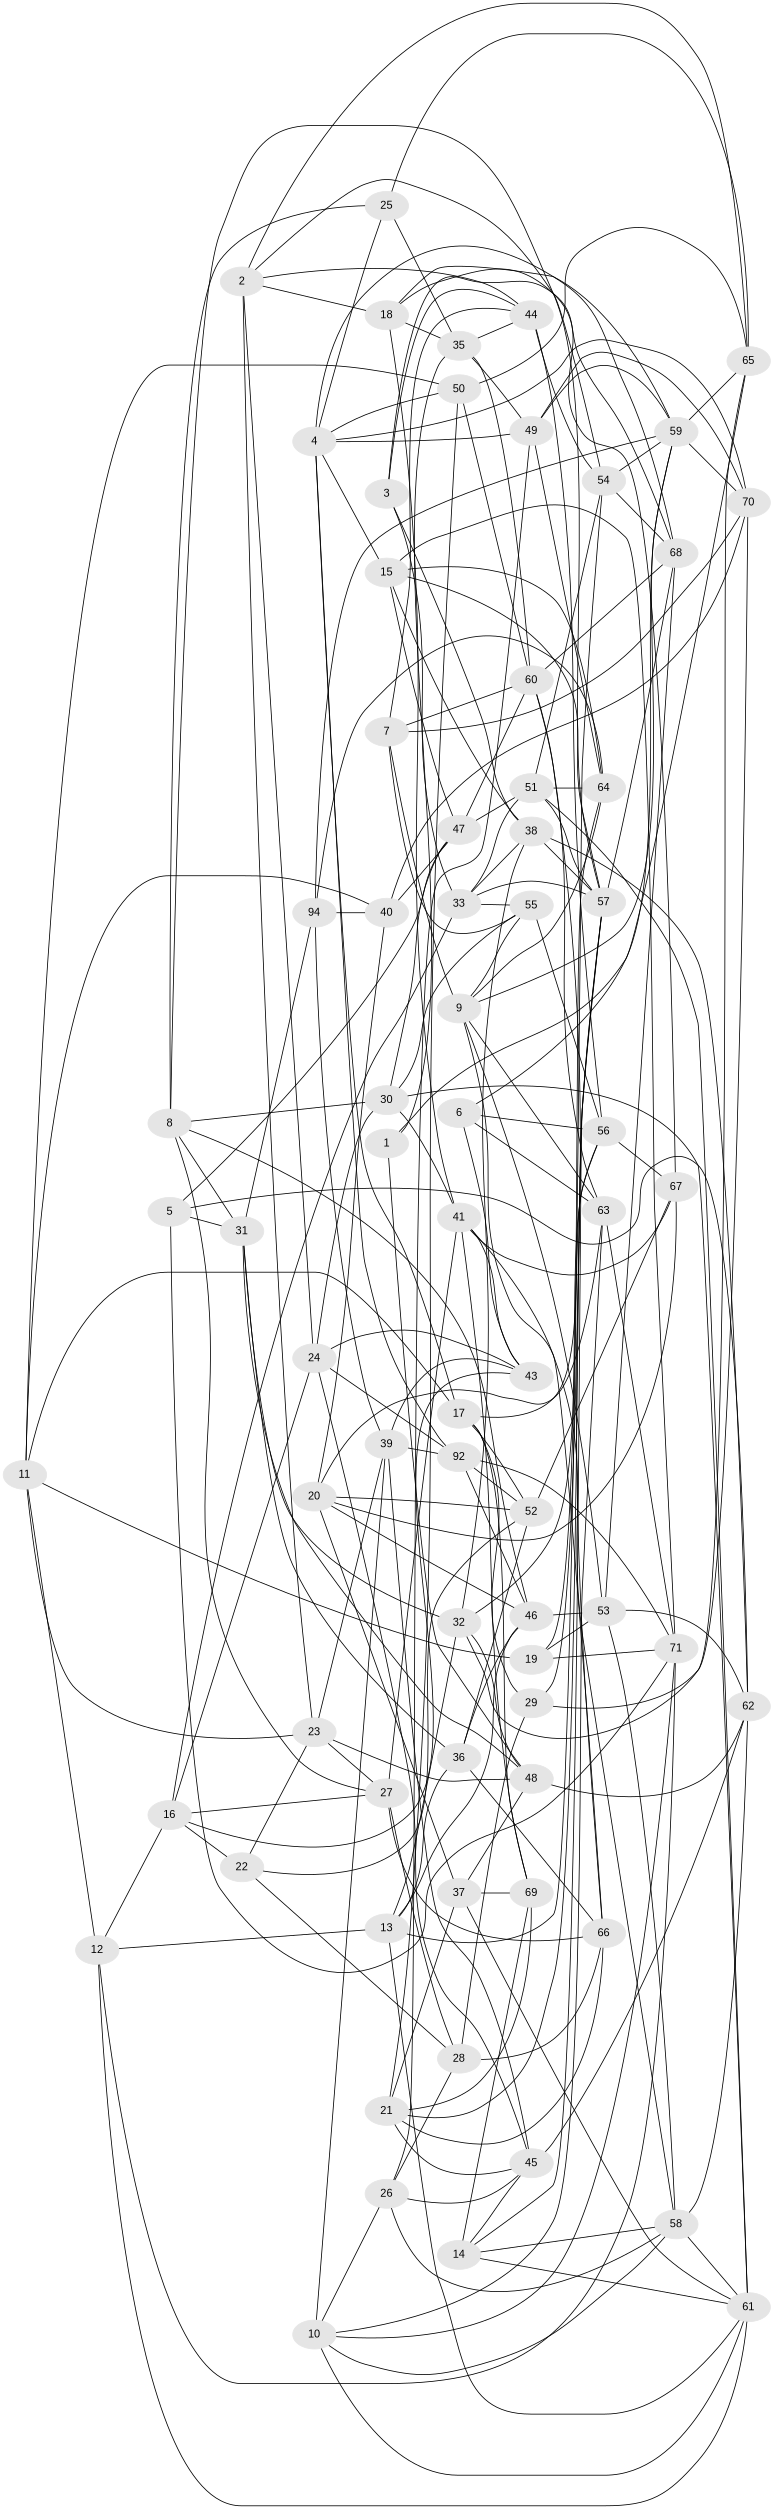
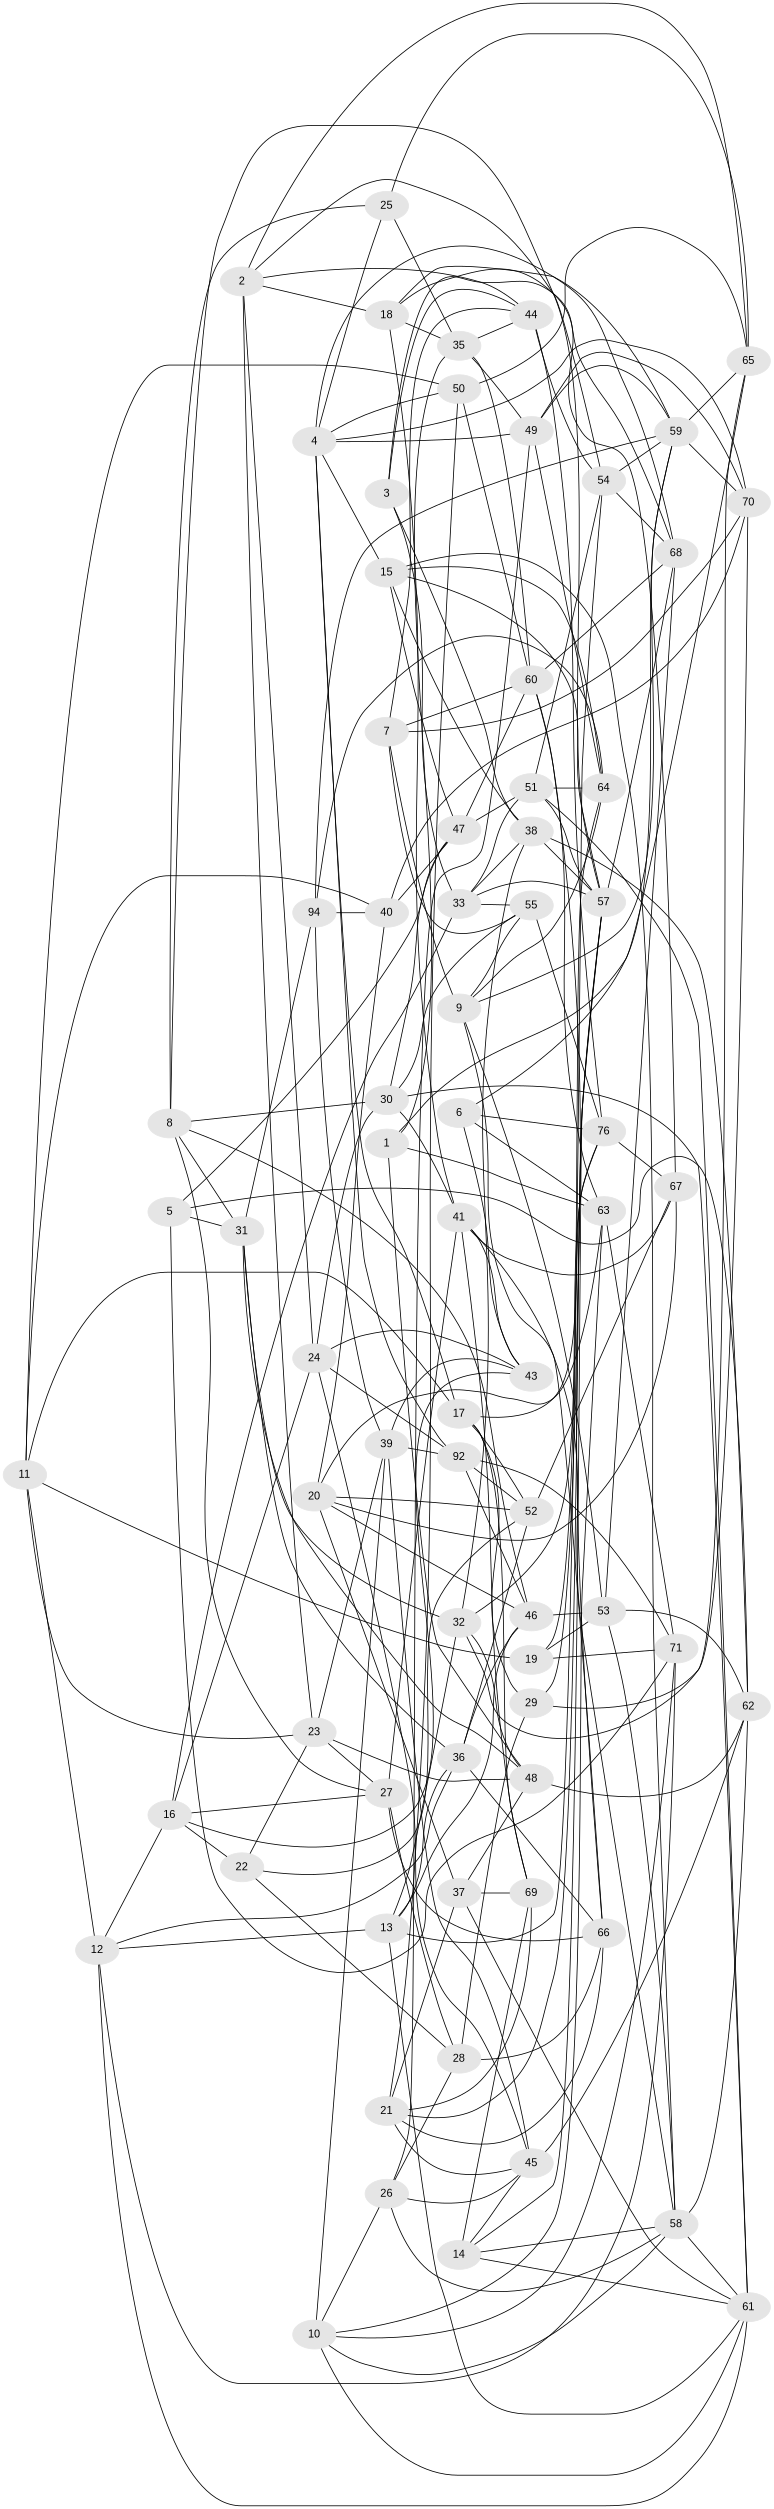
(652, 995) -> (653, 1306)
(531, 1110) -> (496, 1175)
(604, 1131) -> (604, 1131)
none -> (321, 1913)
